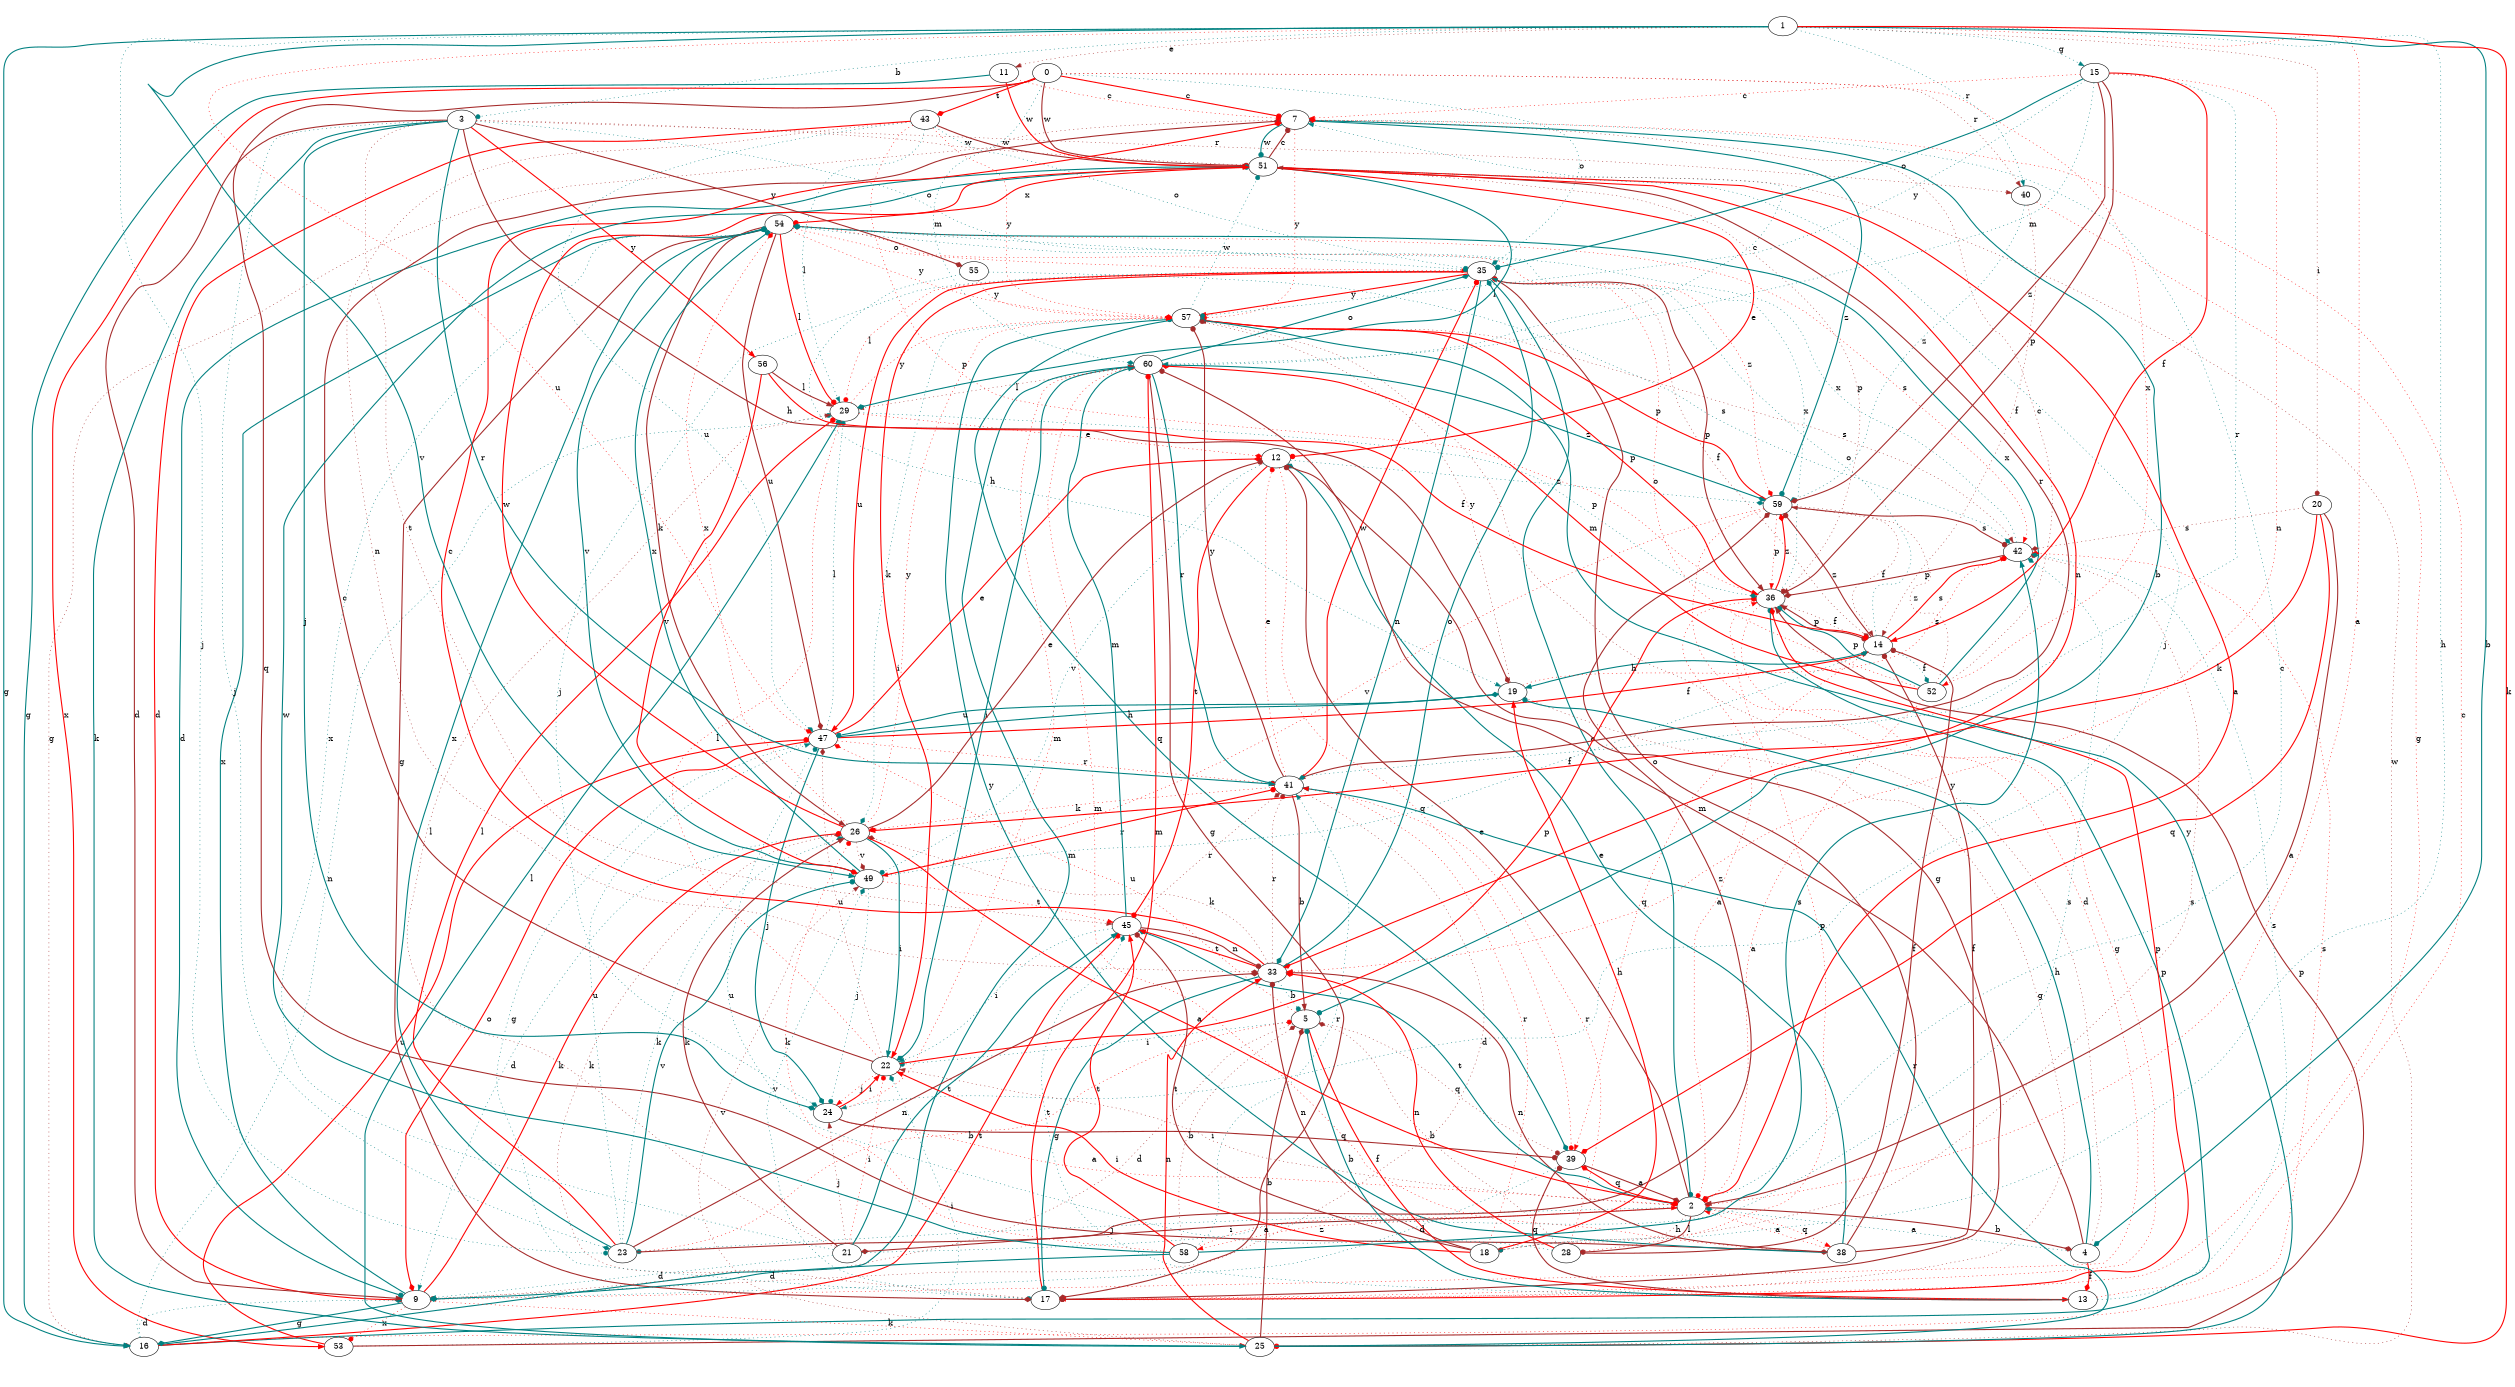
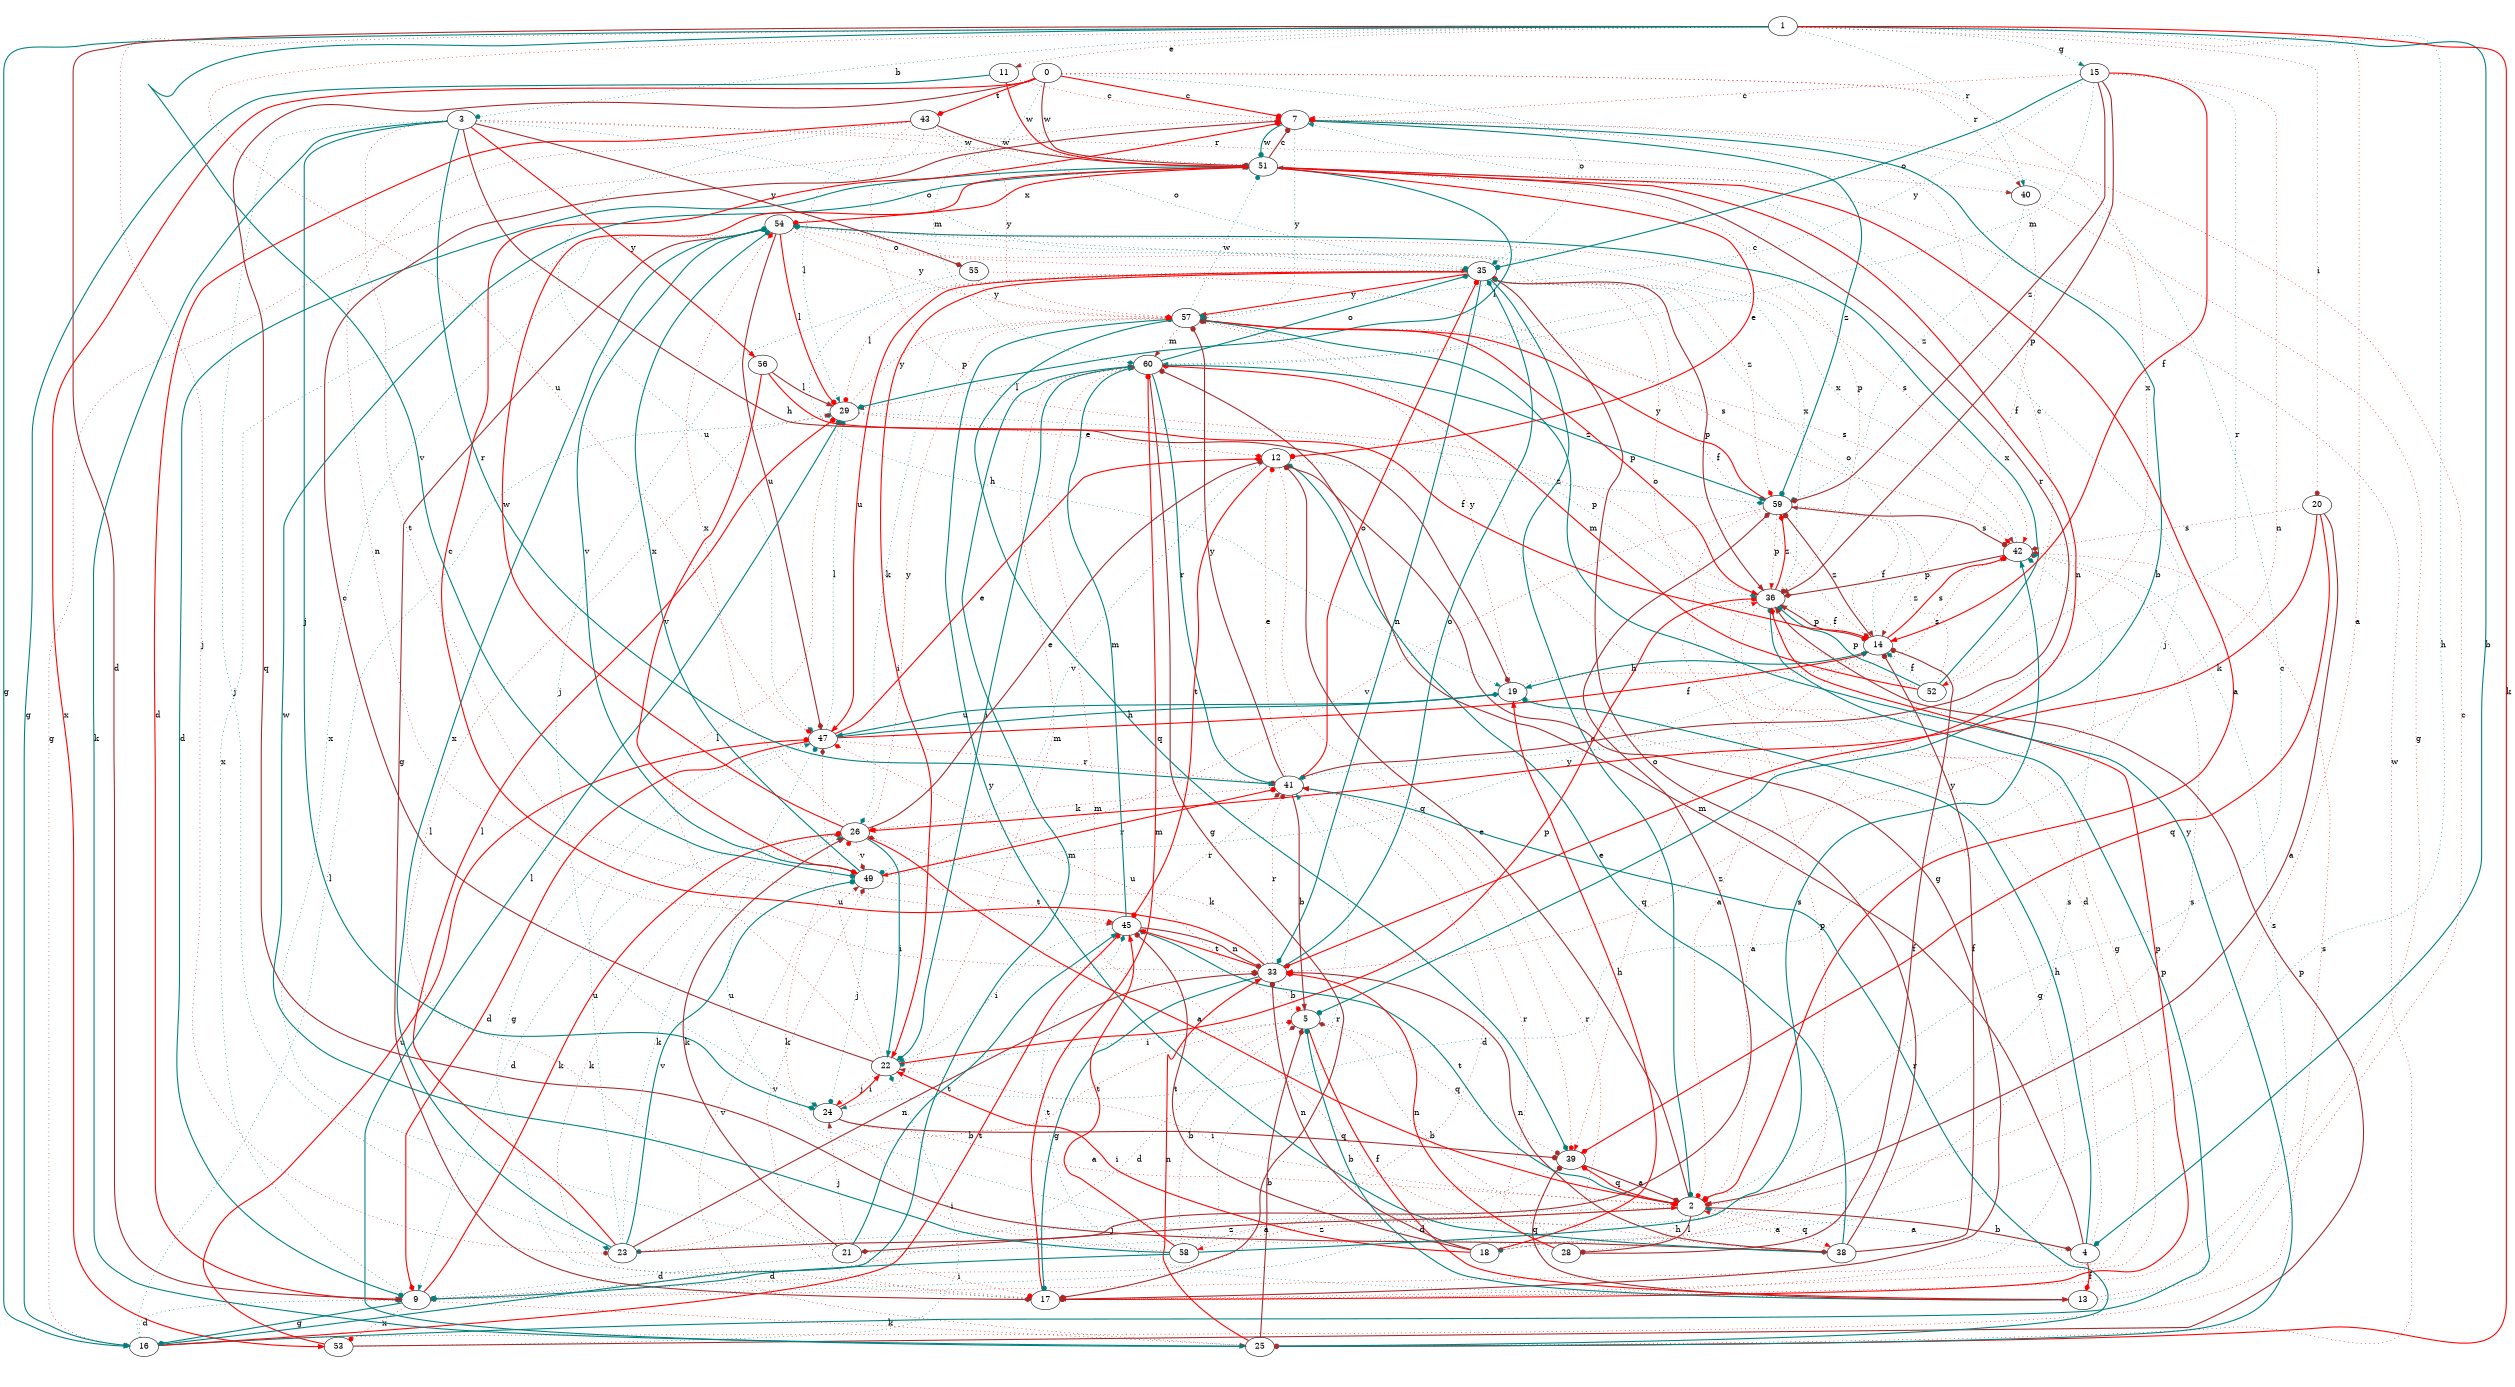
(271, 45) -> (271, 45)
(388, 45) -> (388, 45)
(1295, 249) -> (1295, 249)
(1517, 328) -> (1517, 328)
none -> (1169, 339)
(1658, 412) -> (1658, 412)
(1363, 528) -> (1363, 528)
(658, 535) -> none
(243, 618) -> (243, 618)
(1911, 660) -> (1908, 670)
(134, 700) -> (104, 49)
(1186, 705) -> (1186, 705)
(1570, 762) -> (1570, 762)
(330, 879) -> (330, 879)
(764, 931) -> none
(1288, 994) -> (1288, 994)
(489, 1019) -> (489, 1019)
(866, 1162) -> (944, 1276)
(778, 1180) -> (778, 1180)
(1231, 1230) -> (1231, 1230)
